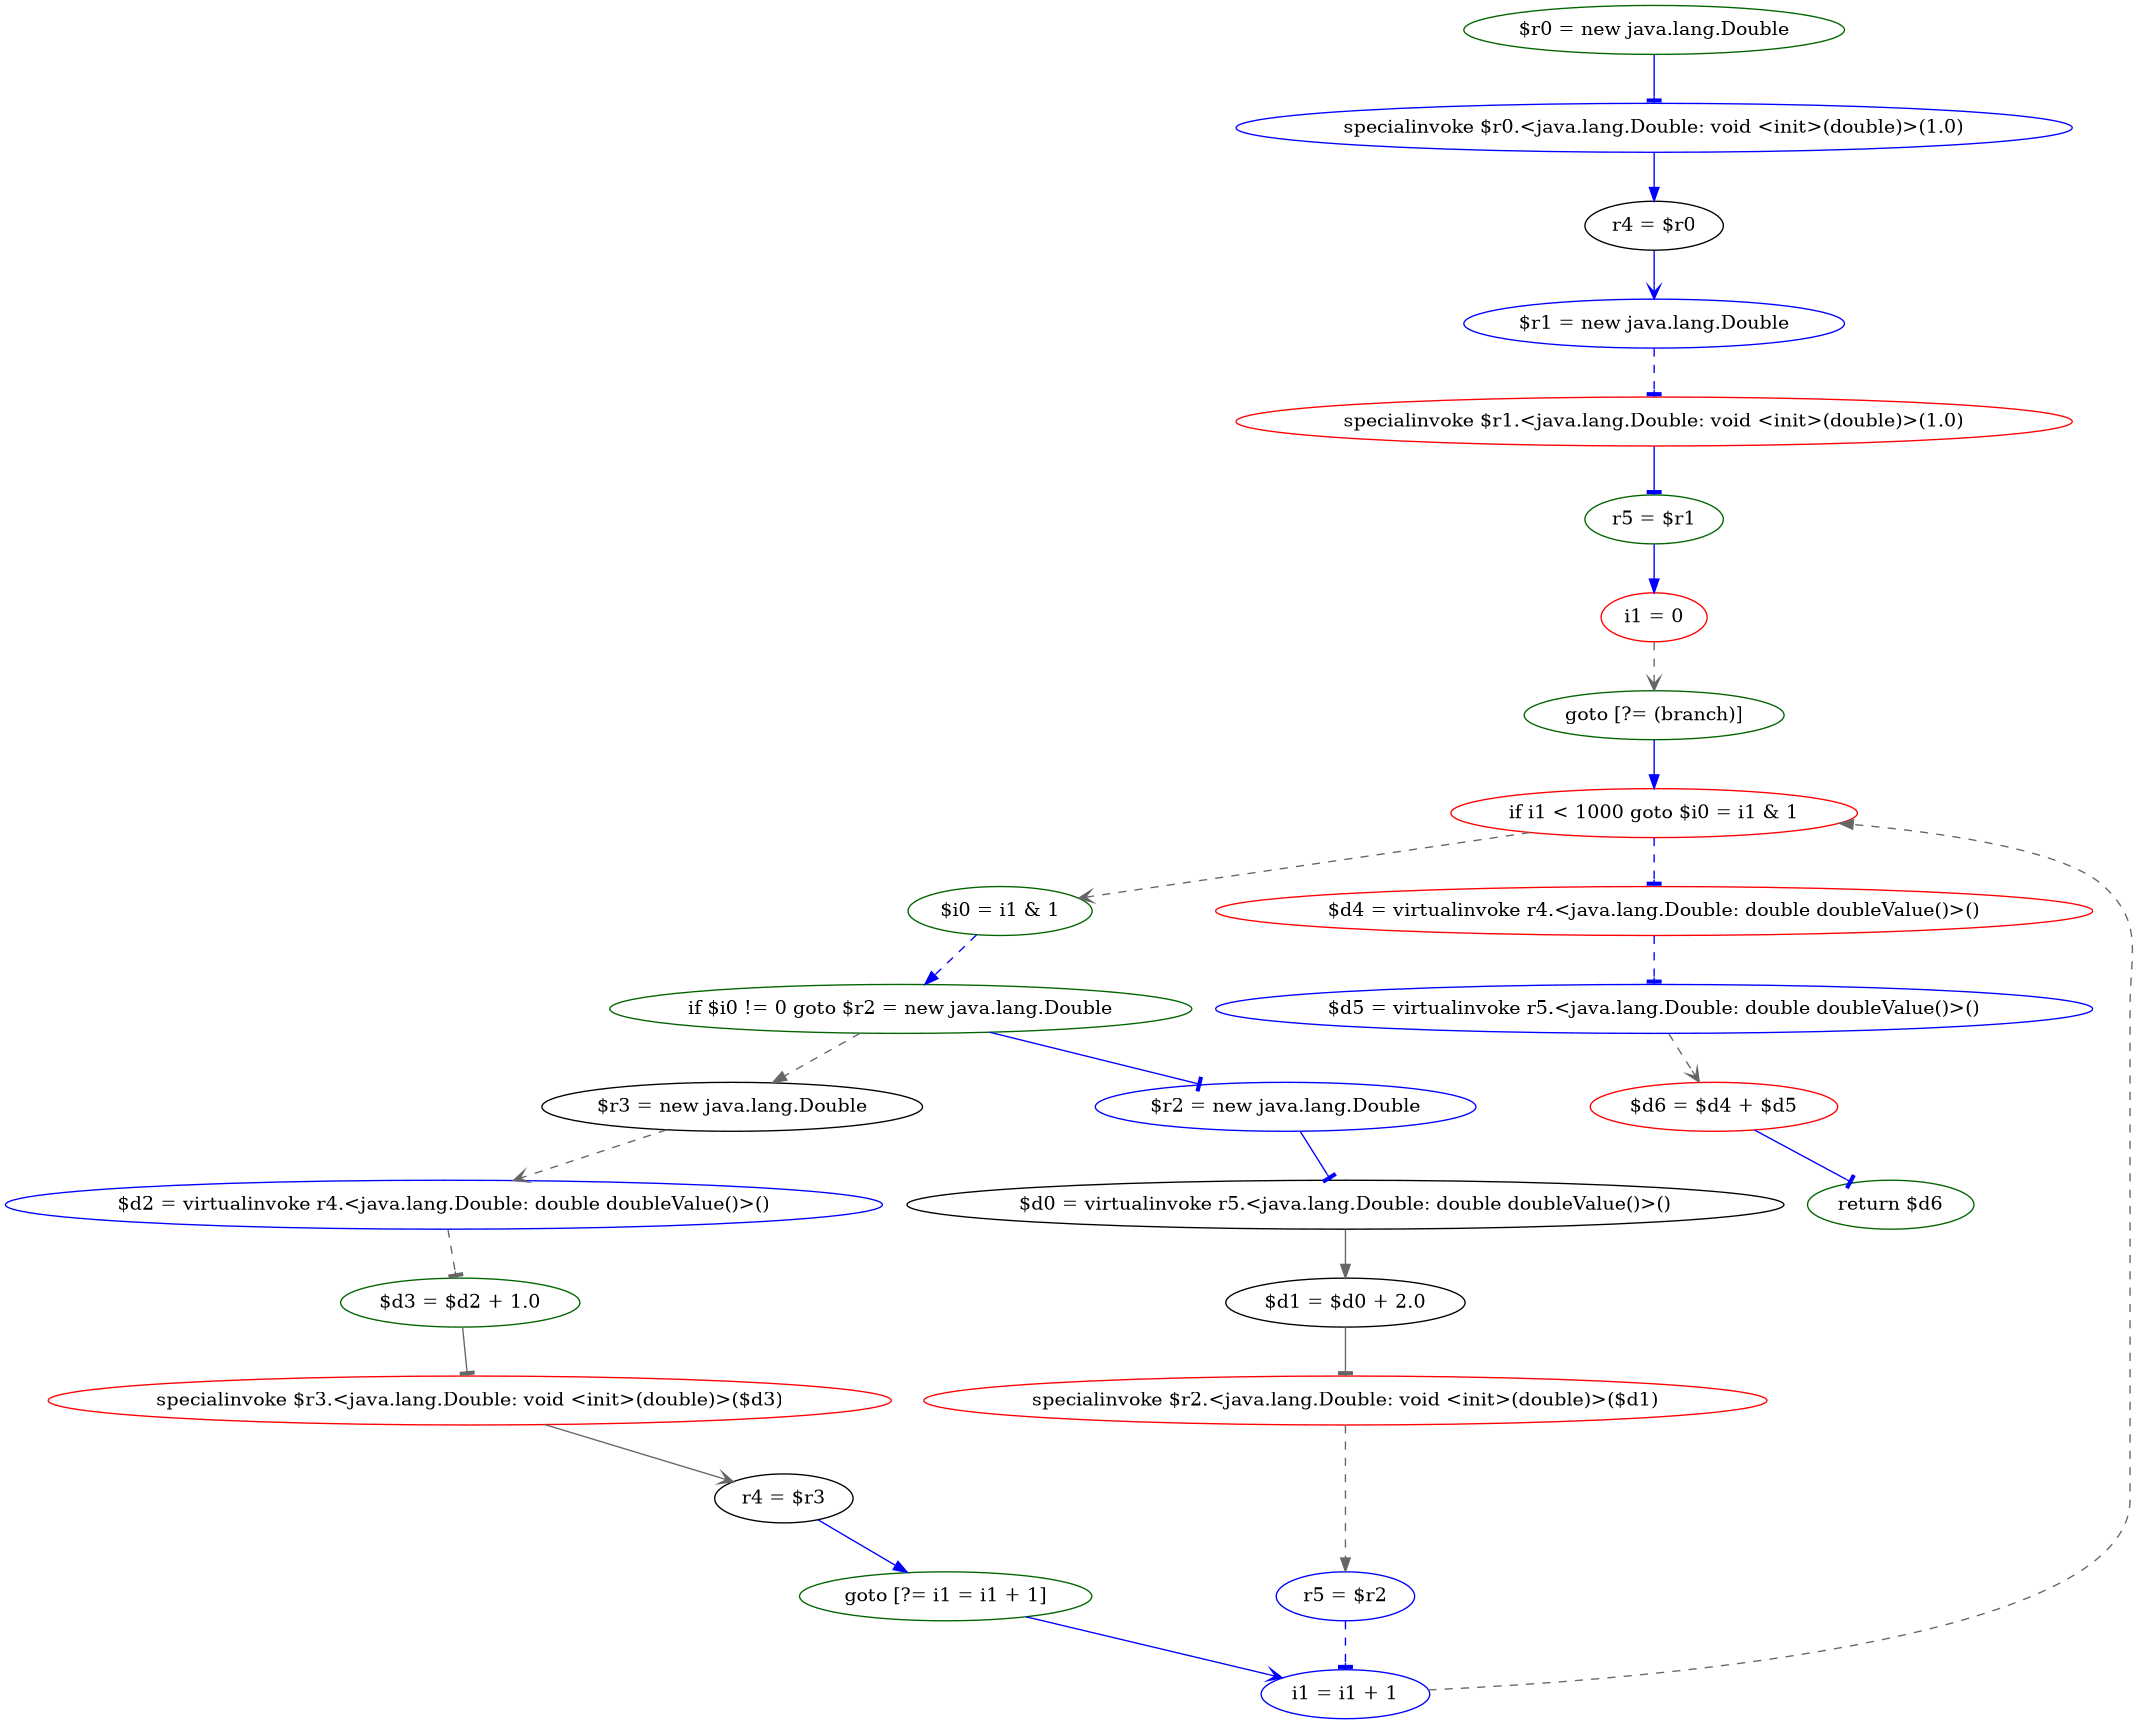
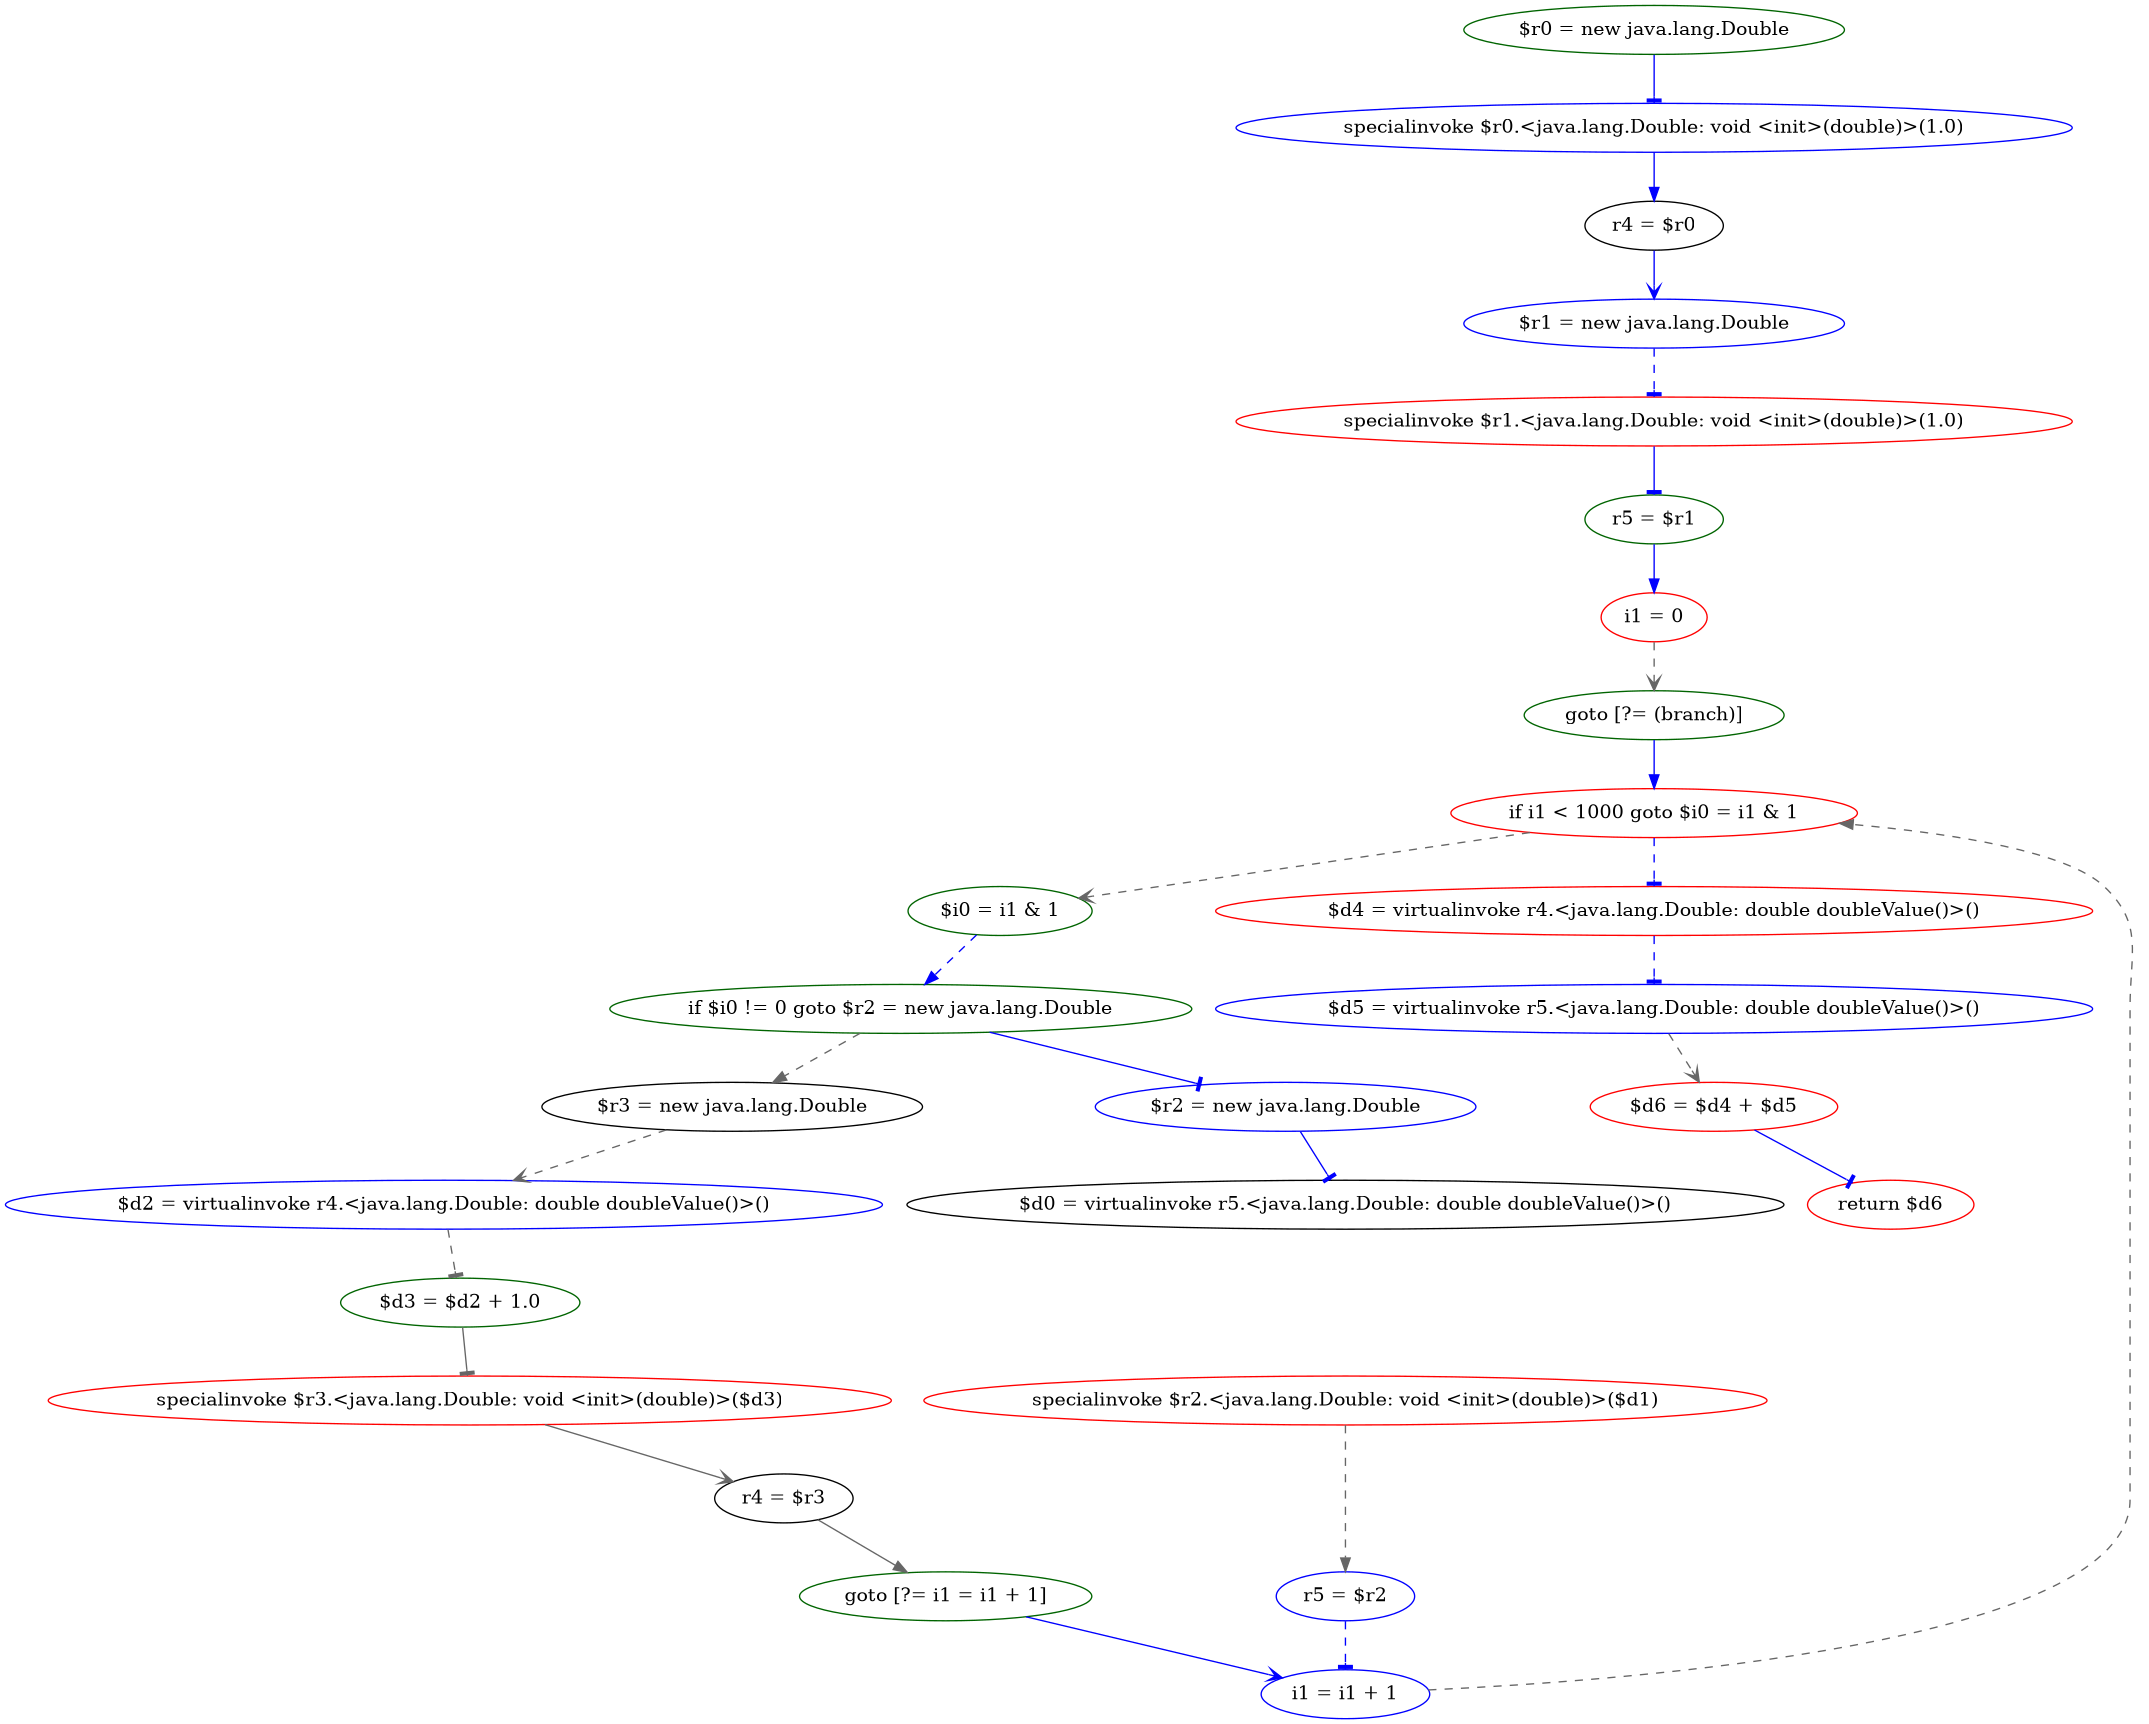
(1891, 1205) -> (1891, 1205)
(1345, 1303) -> none
(857, 1543) -> (857, 1543)
